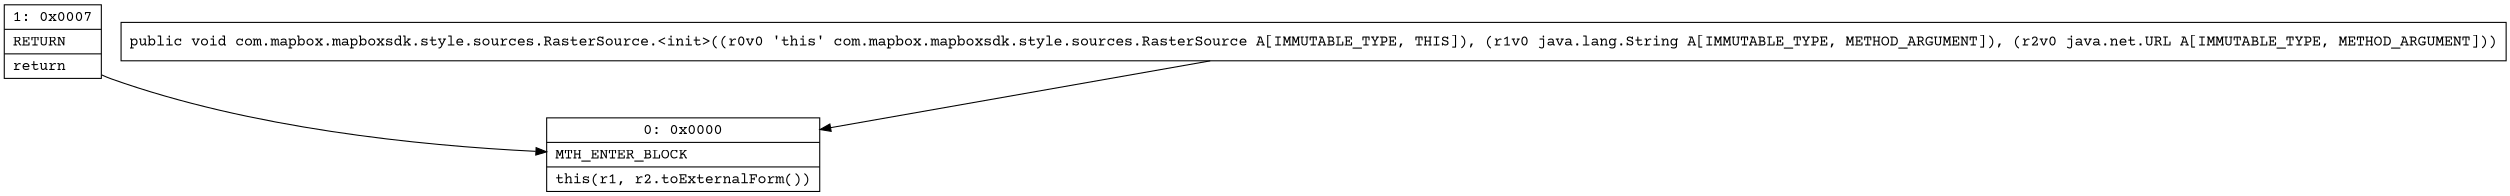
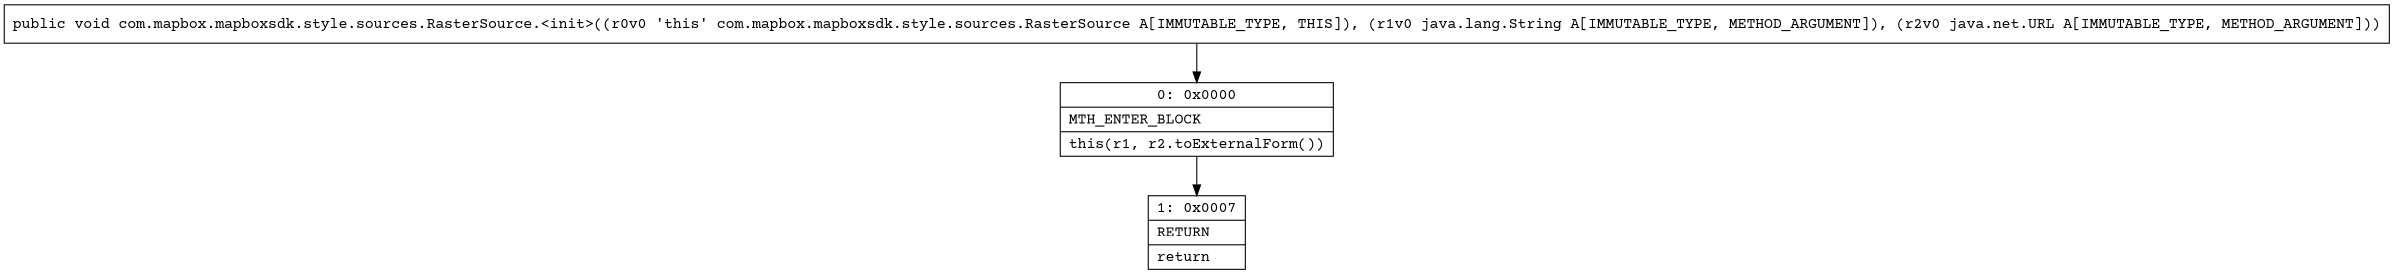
(316, 129) -> (1197, 171)
